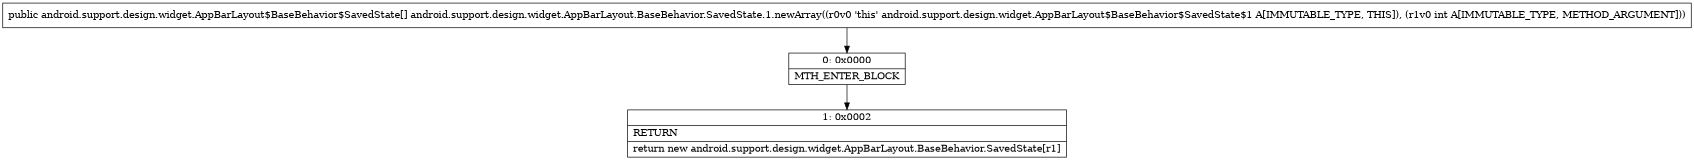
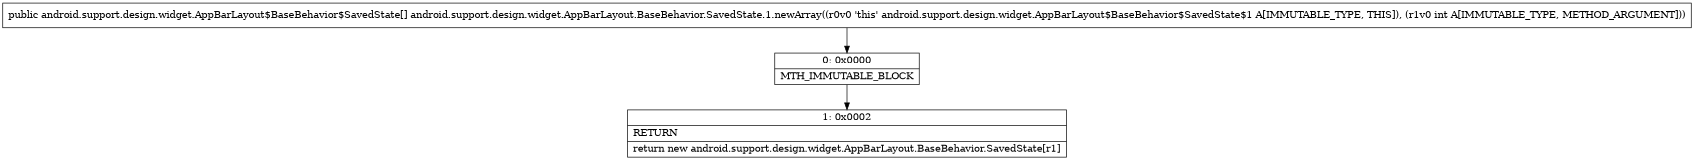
(847, 76) -> (847, 76)
